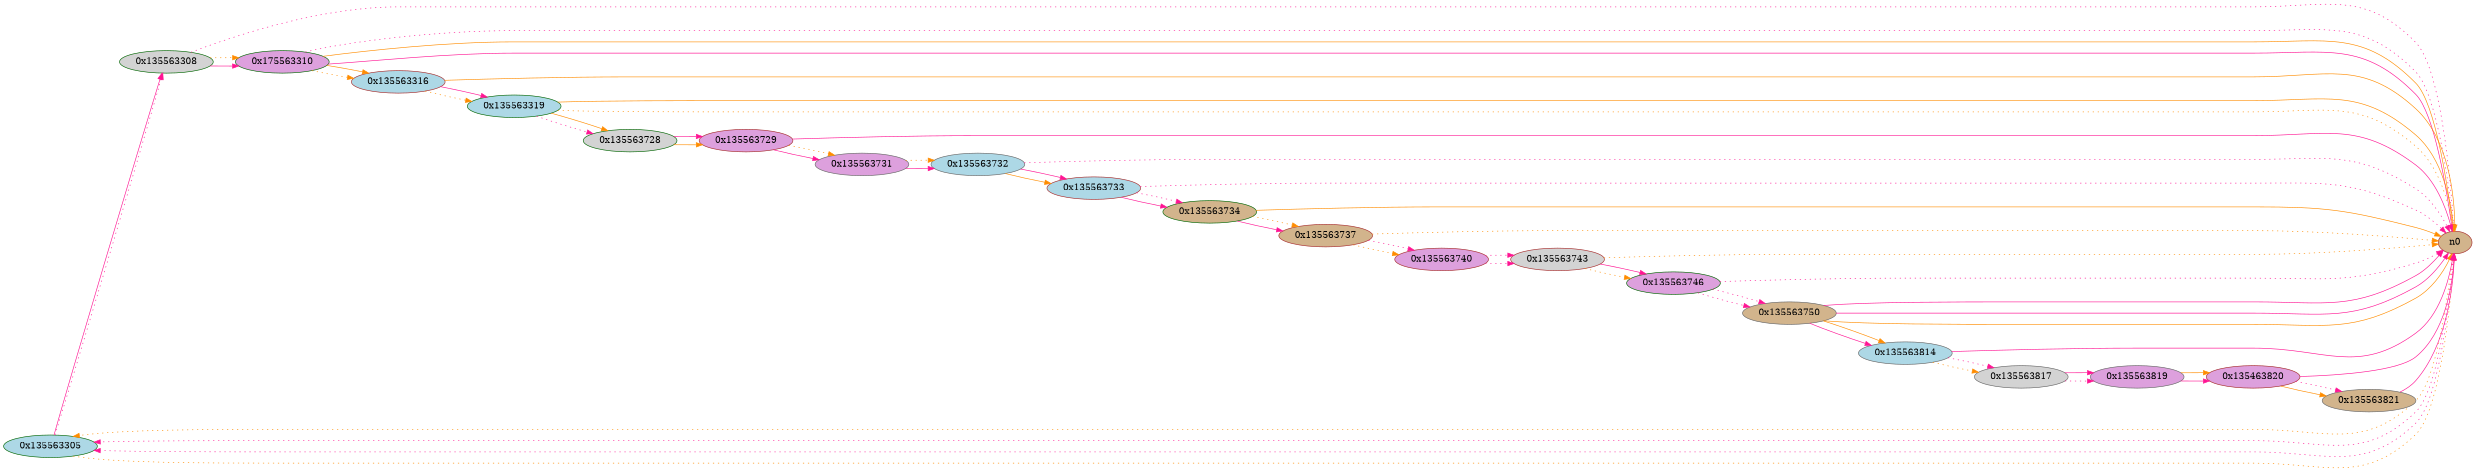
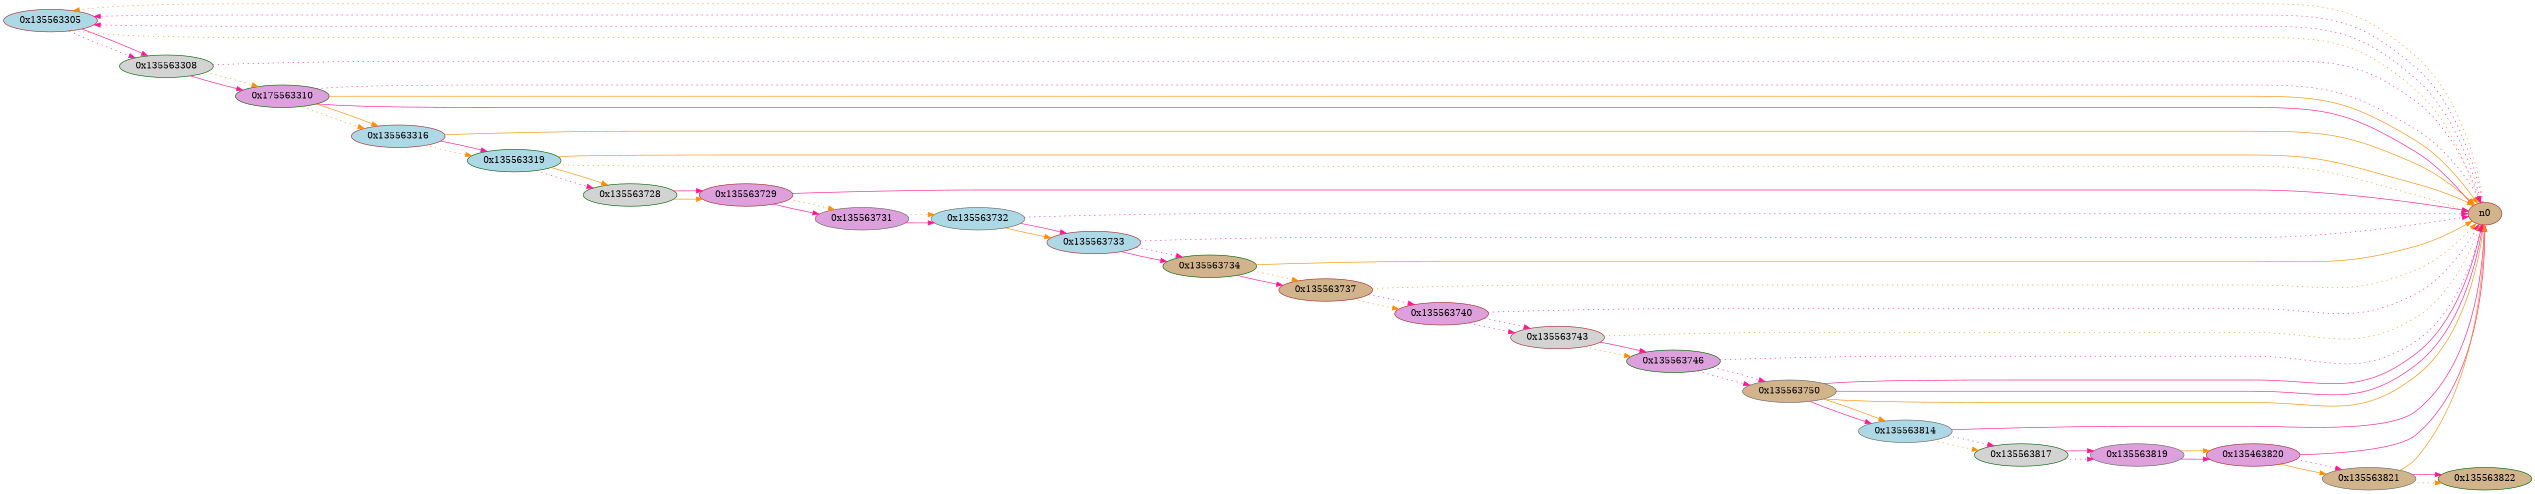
none -> (1998, 309)
(2430, 360) -> (2455, 391)
(2021, 377) -> (2021, 455)
(50, 446) -> (50, 21)
none -> (2485, 479)
